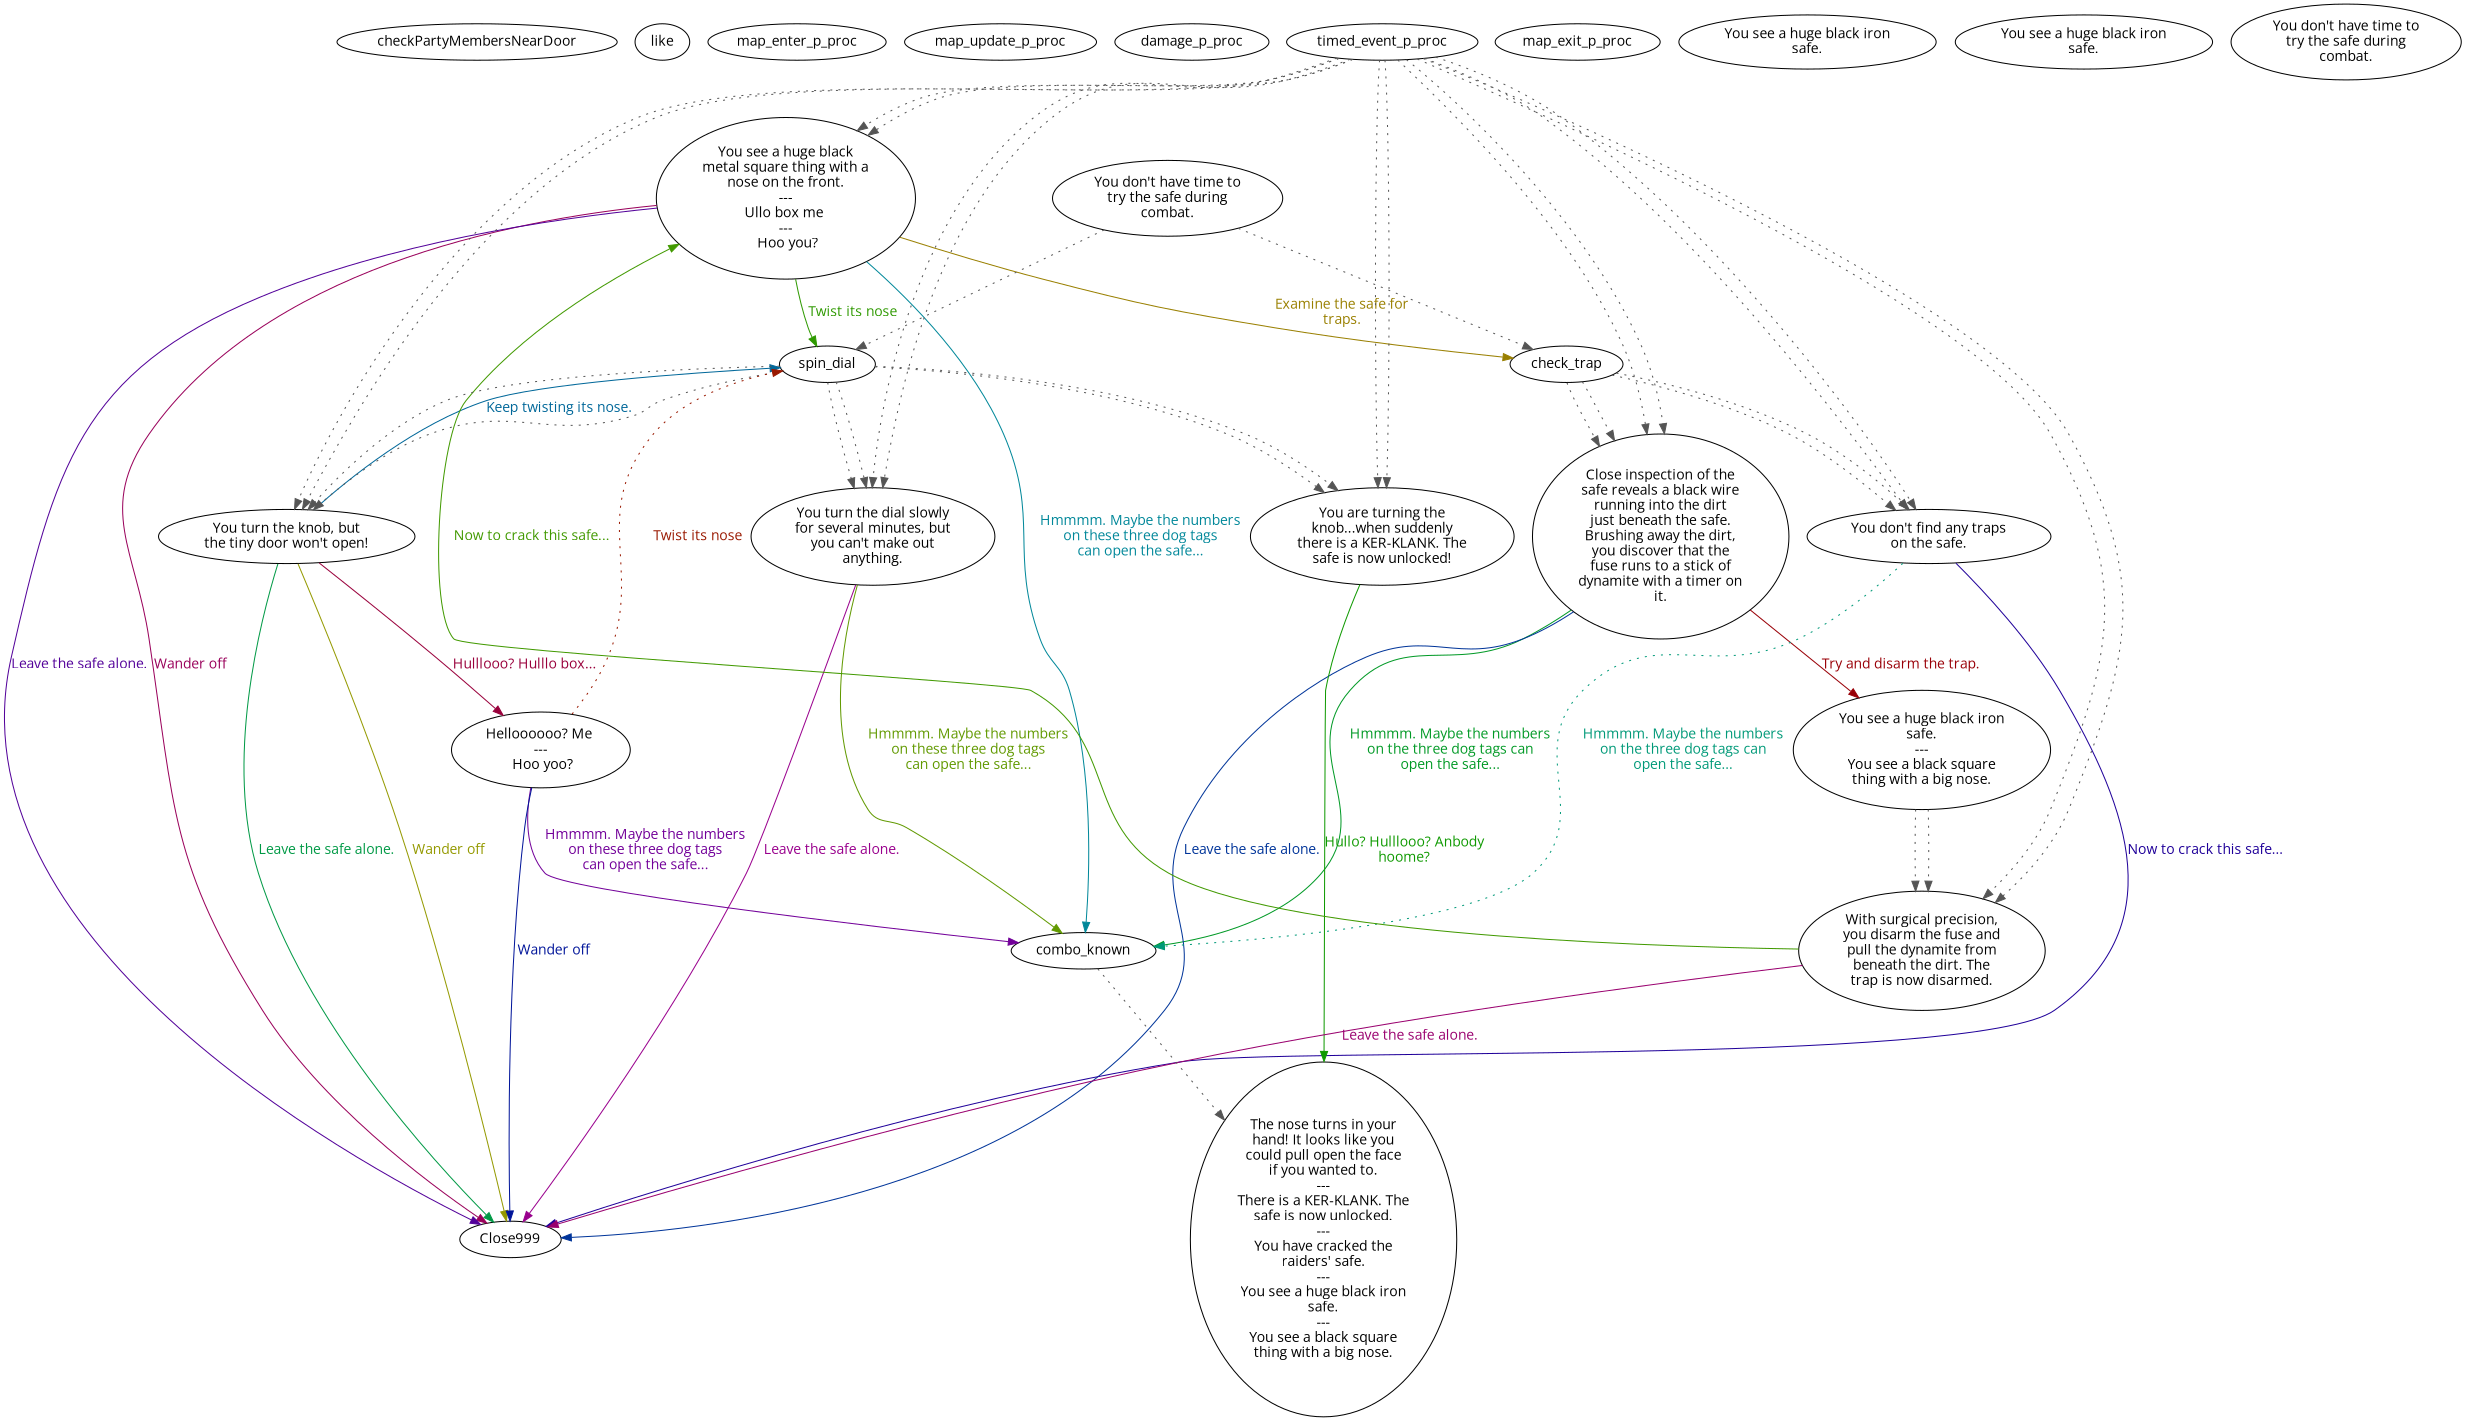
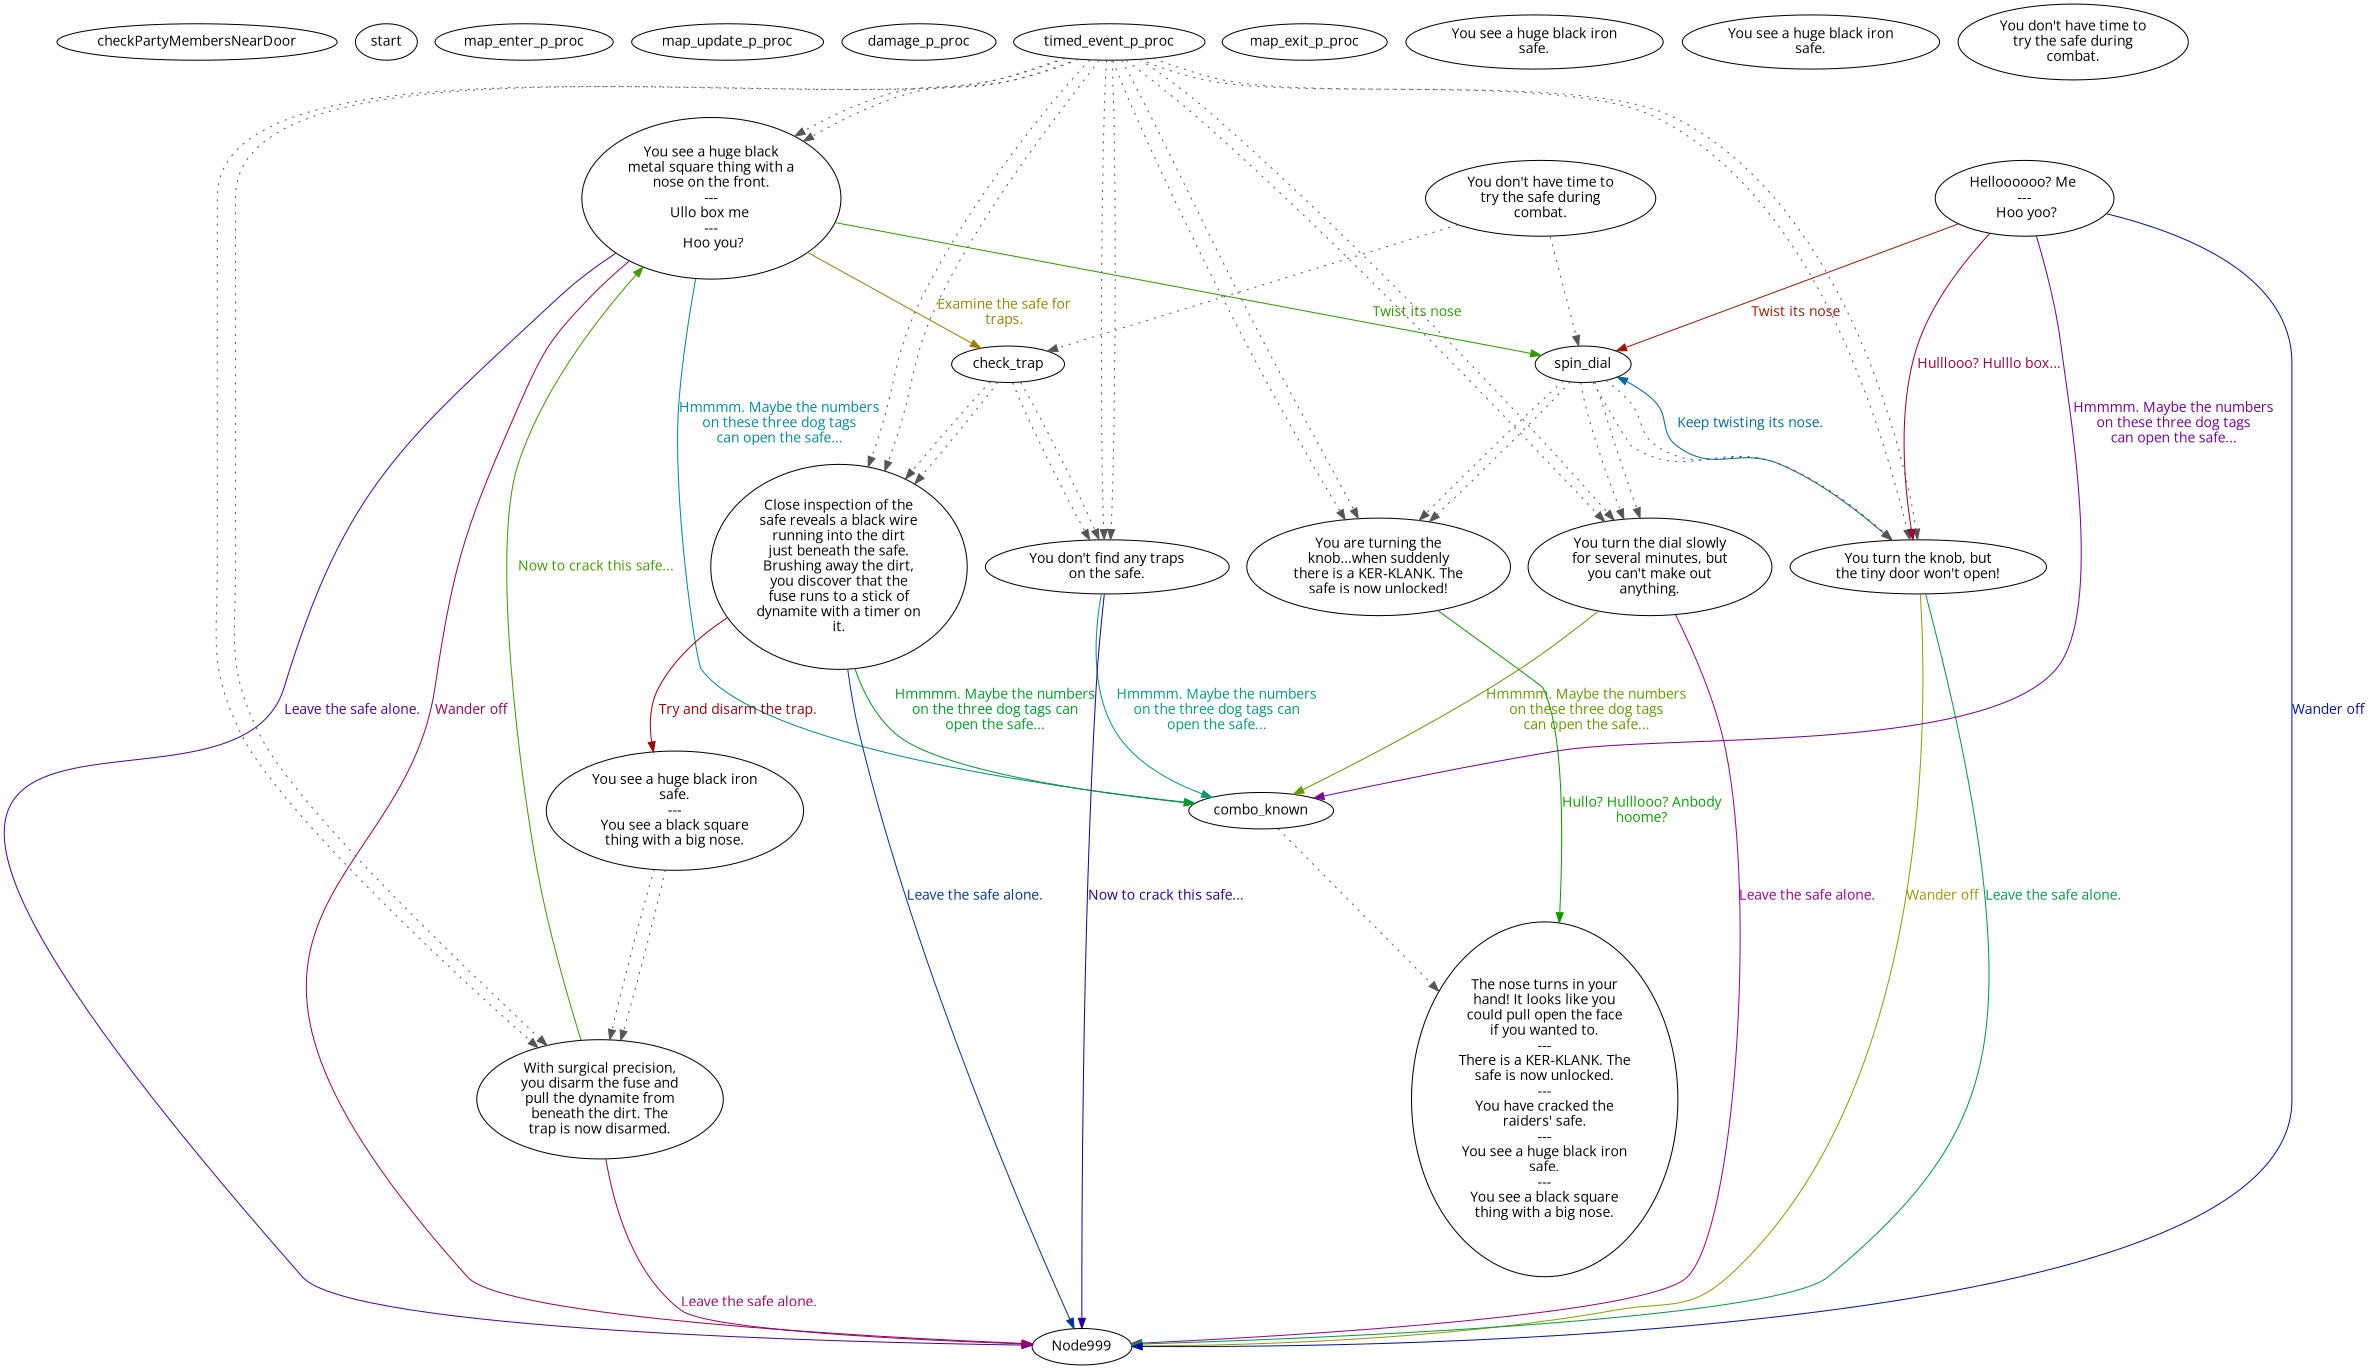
(662, 42) -> (386, 42)
(621, 508) -> (1792, 286)
(408, 635) -> (1911, 370)
(1560, 794) -> (1108, 717)
(511, 1239) -> (1082, 1347)
